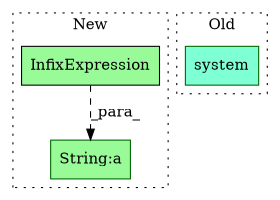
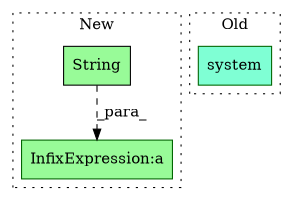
(91, 66) -> (97, 66)
(91, 160) -> (97, 160)
